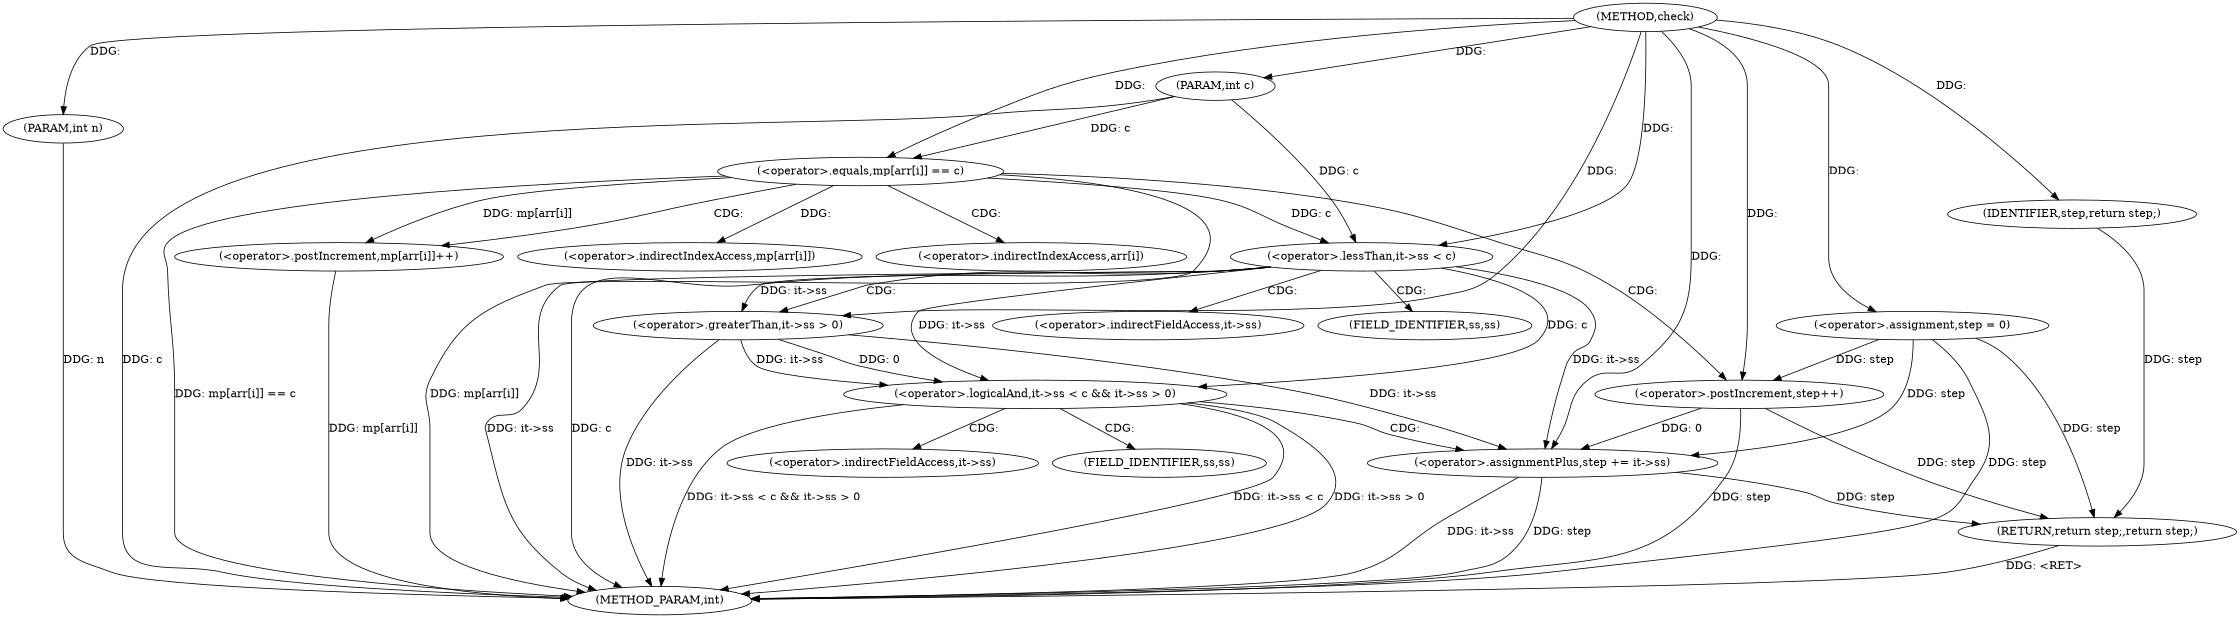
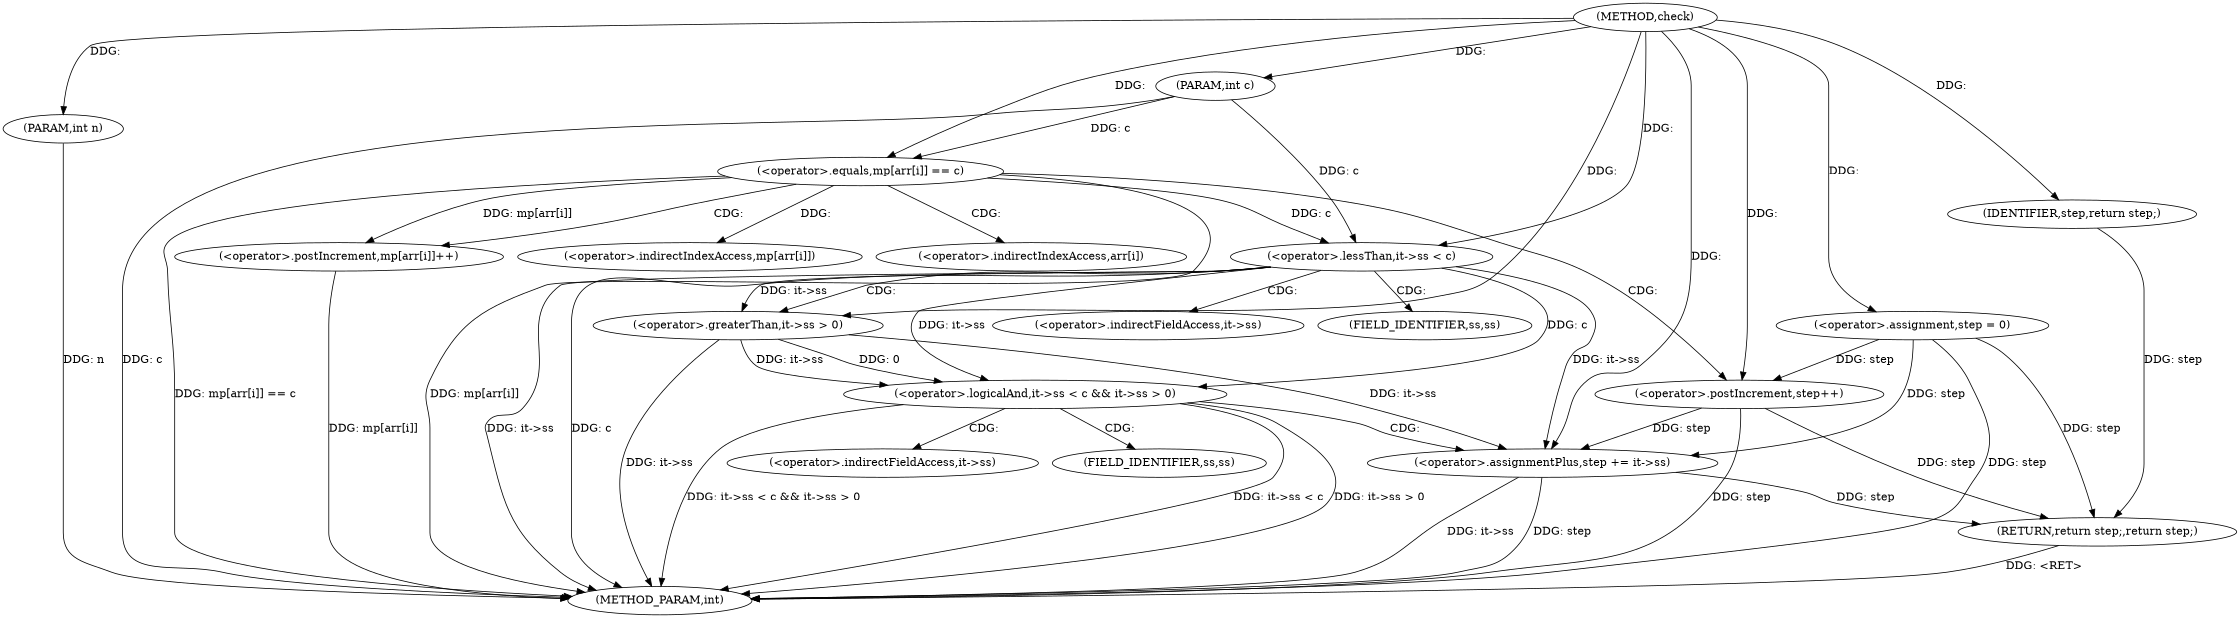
(1682, 429) -> (1682, 429)
